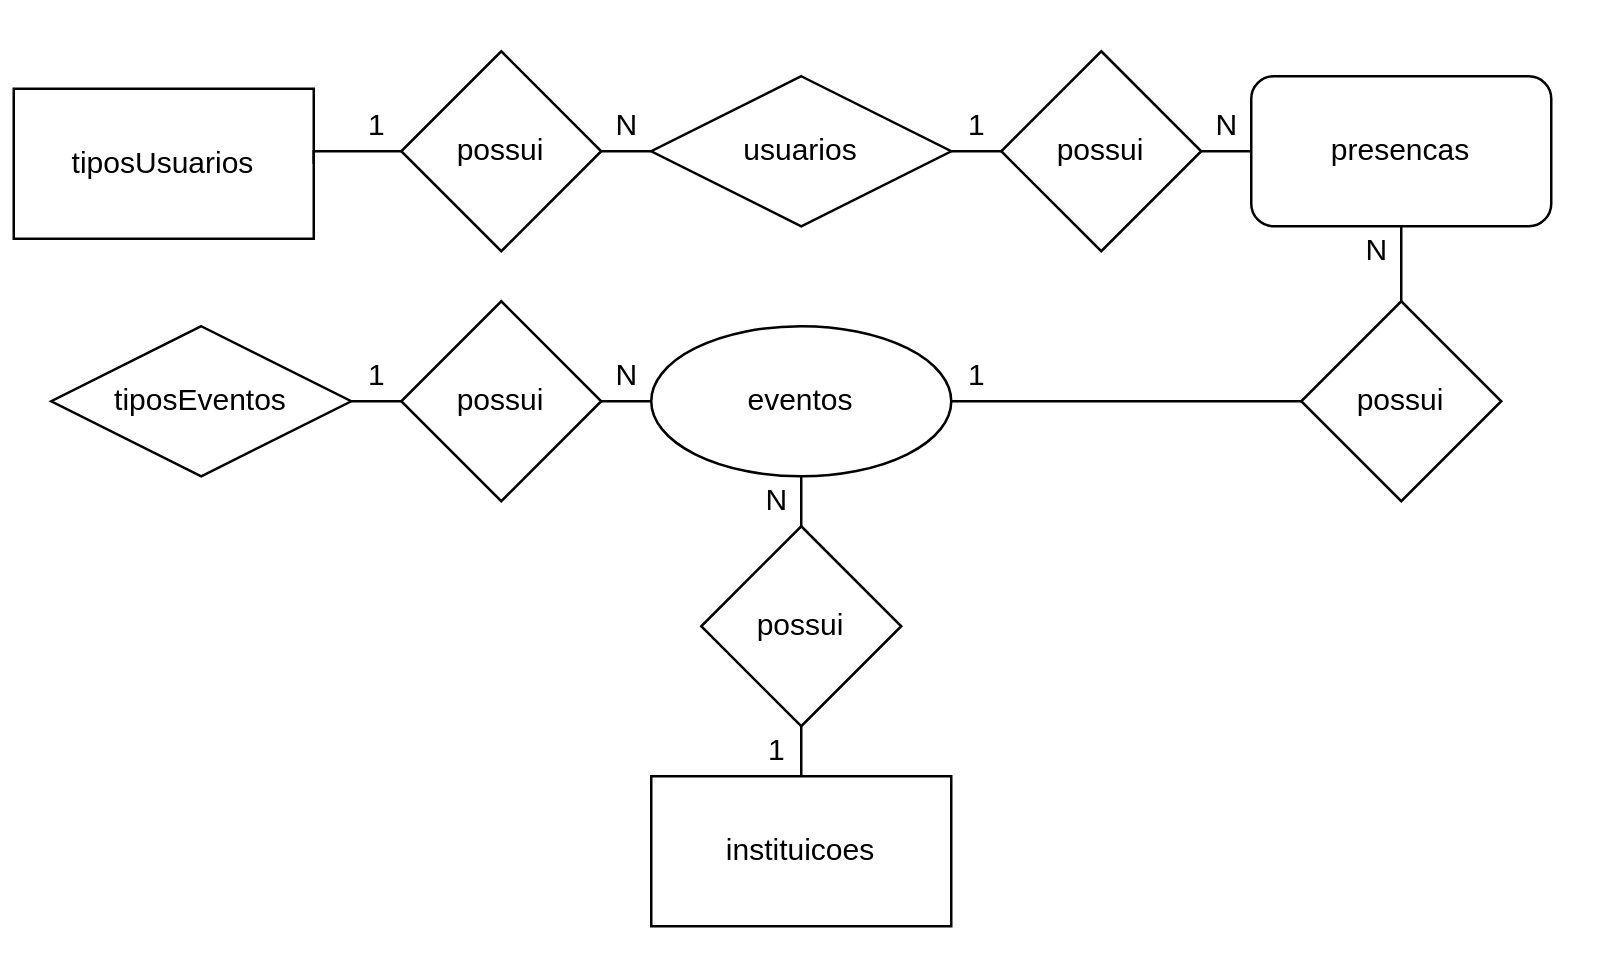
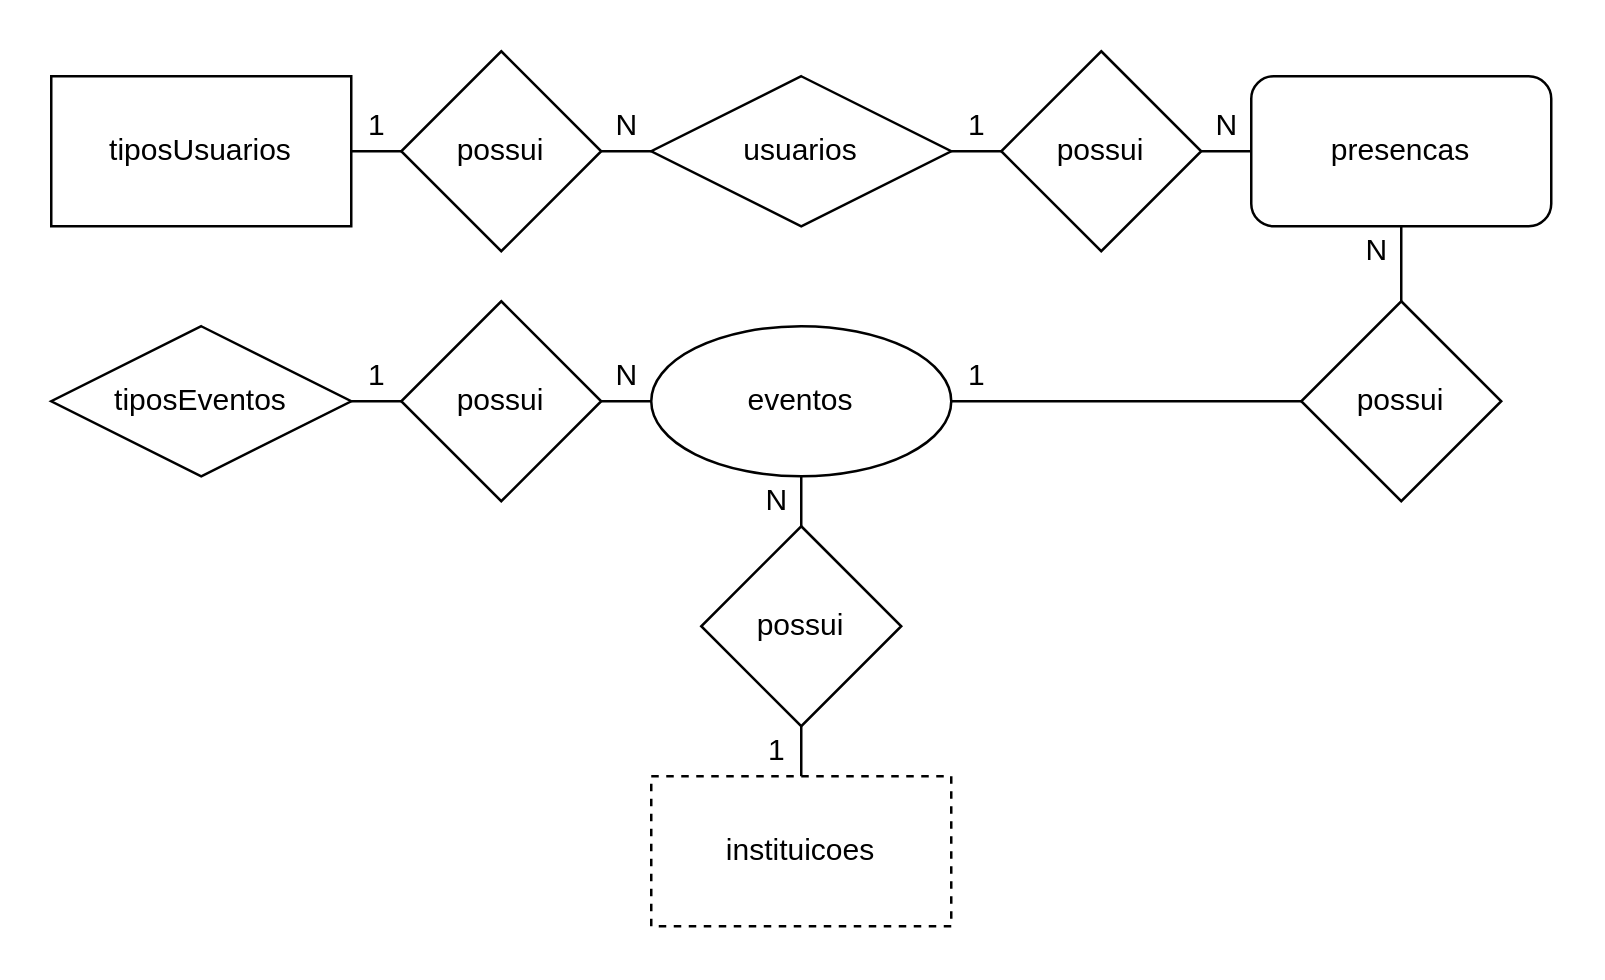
(164, 164) -> (201, 151)
(801, 851) -> (801, 851)
